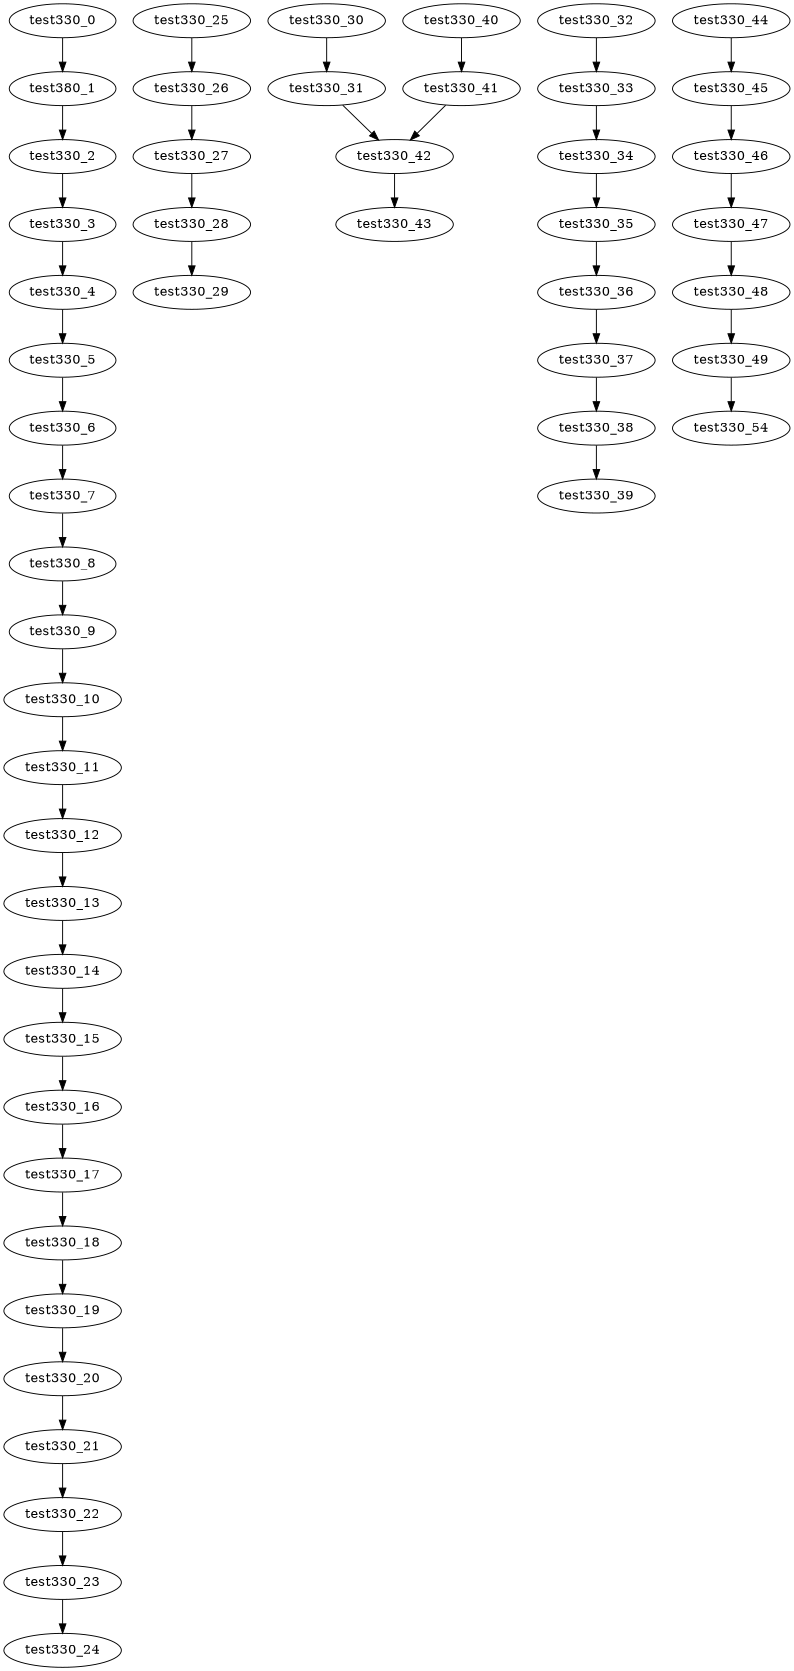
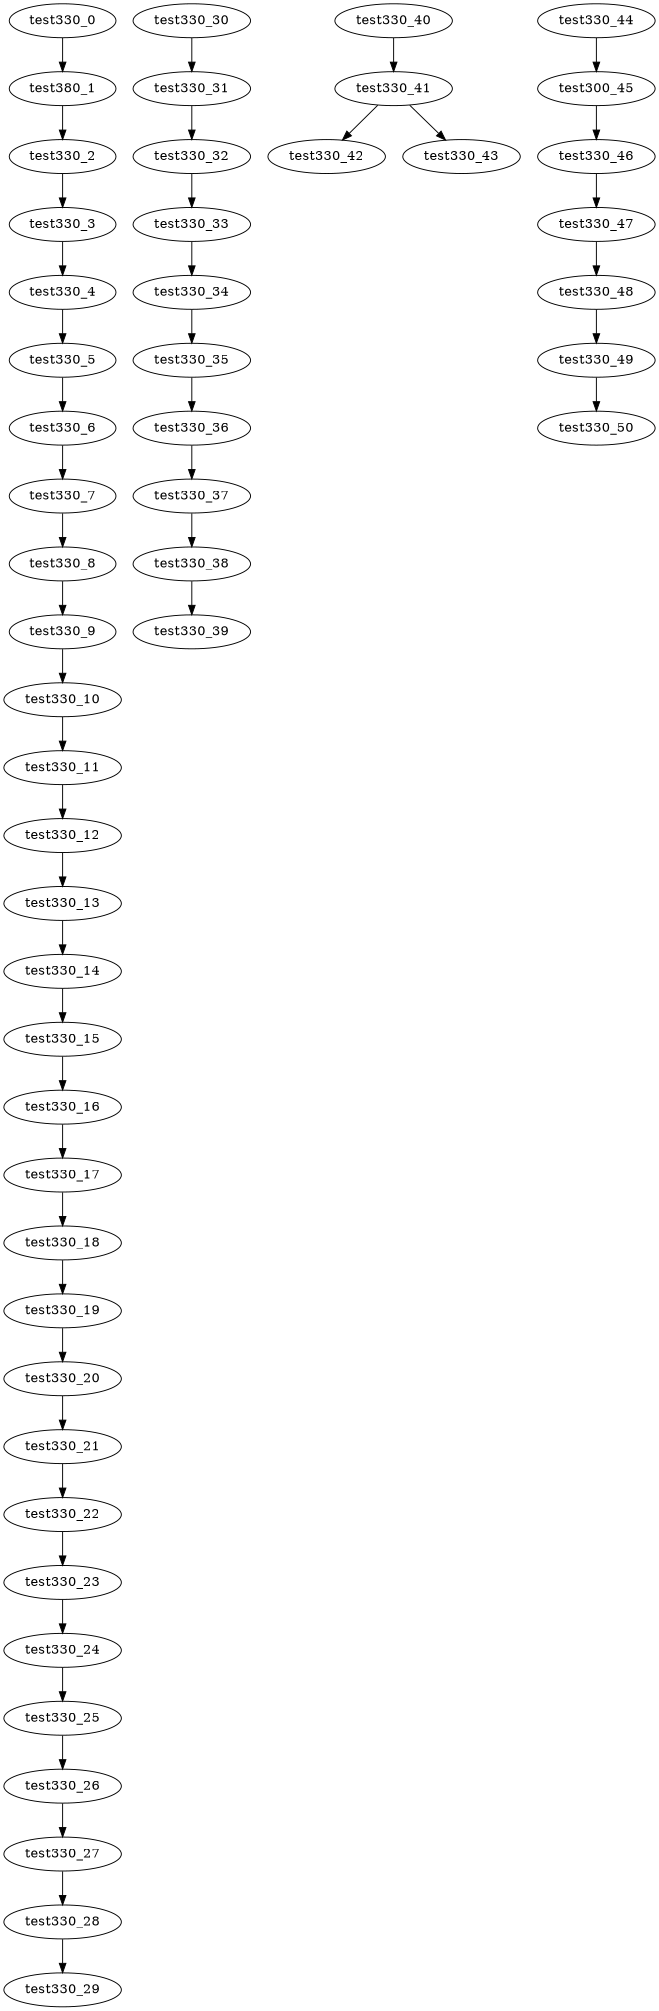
(731, 89) -> (596, 89)
(357, 119) -> (192, 118)
(395, 186) -> (424, 119)
(731, 428) -> (596, 428)
none -> (63, 1680)
